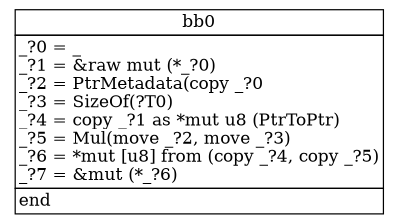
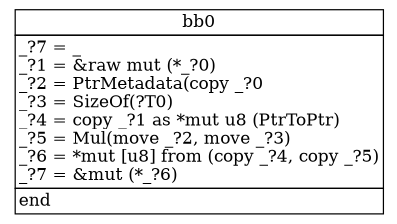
(50, 47) -> (50, 47)
